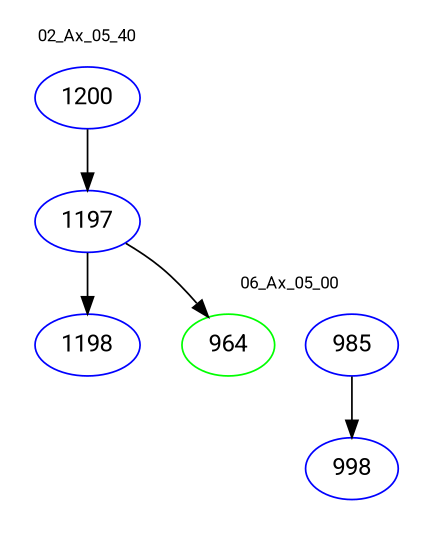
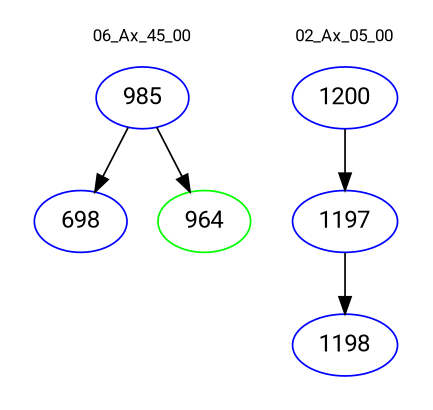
(88, 37) -> (345, 37)
(179, 284) -> (169, 152)
(290, 284) -> (142, 37)
(352, 469) -> (81, 221)
